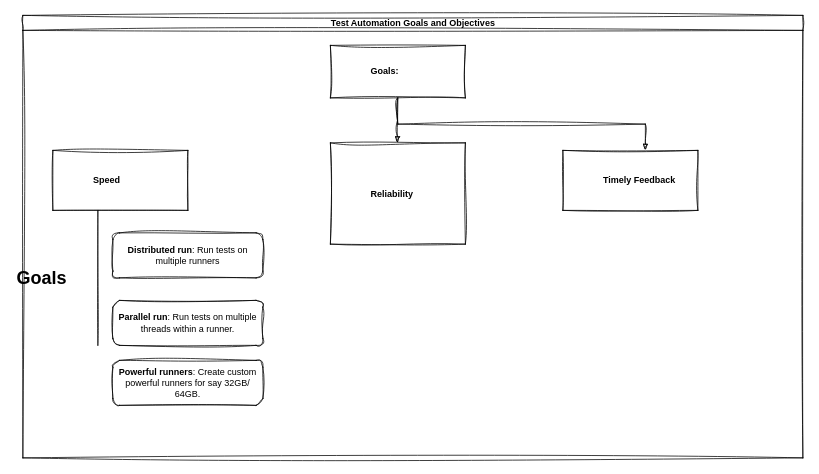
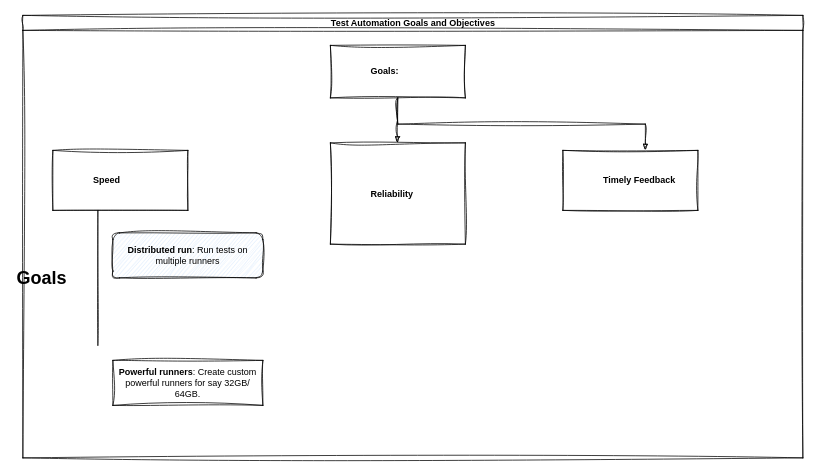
(188, 255) -> (188, 255)
(188, 323) -> none
(188, 383) -> (188, 383)
